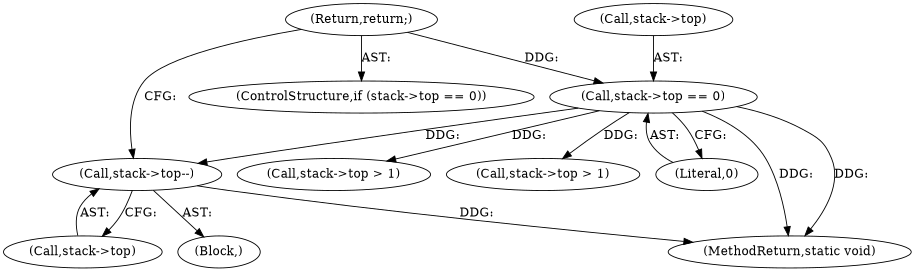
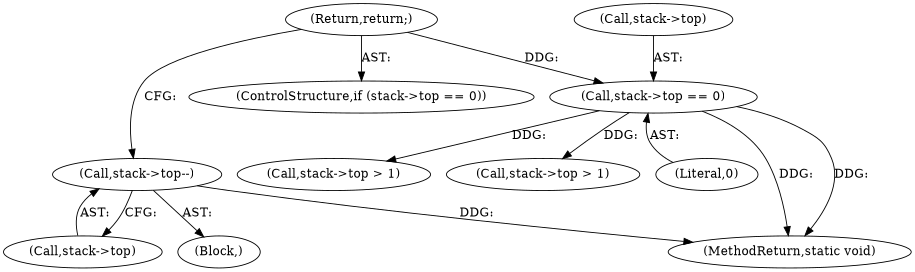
(688, 130) -> none
(392, 134) -> none
